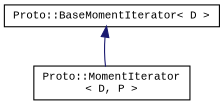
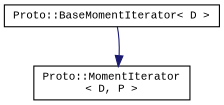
(105, 52) -> (119, 41)
